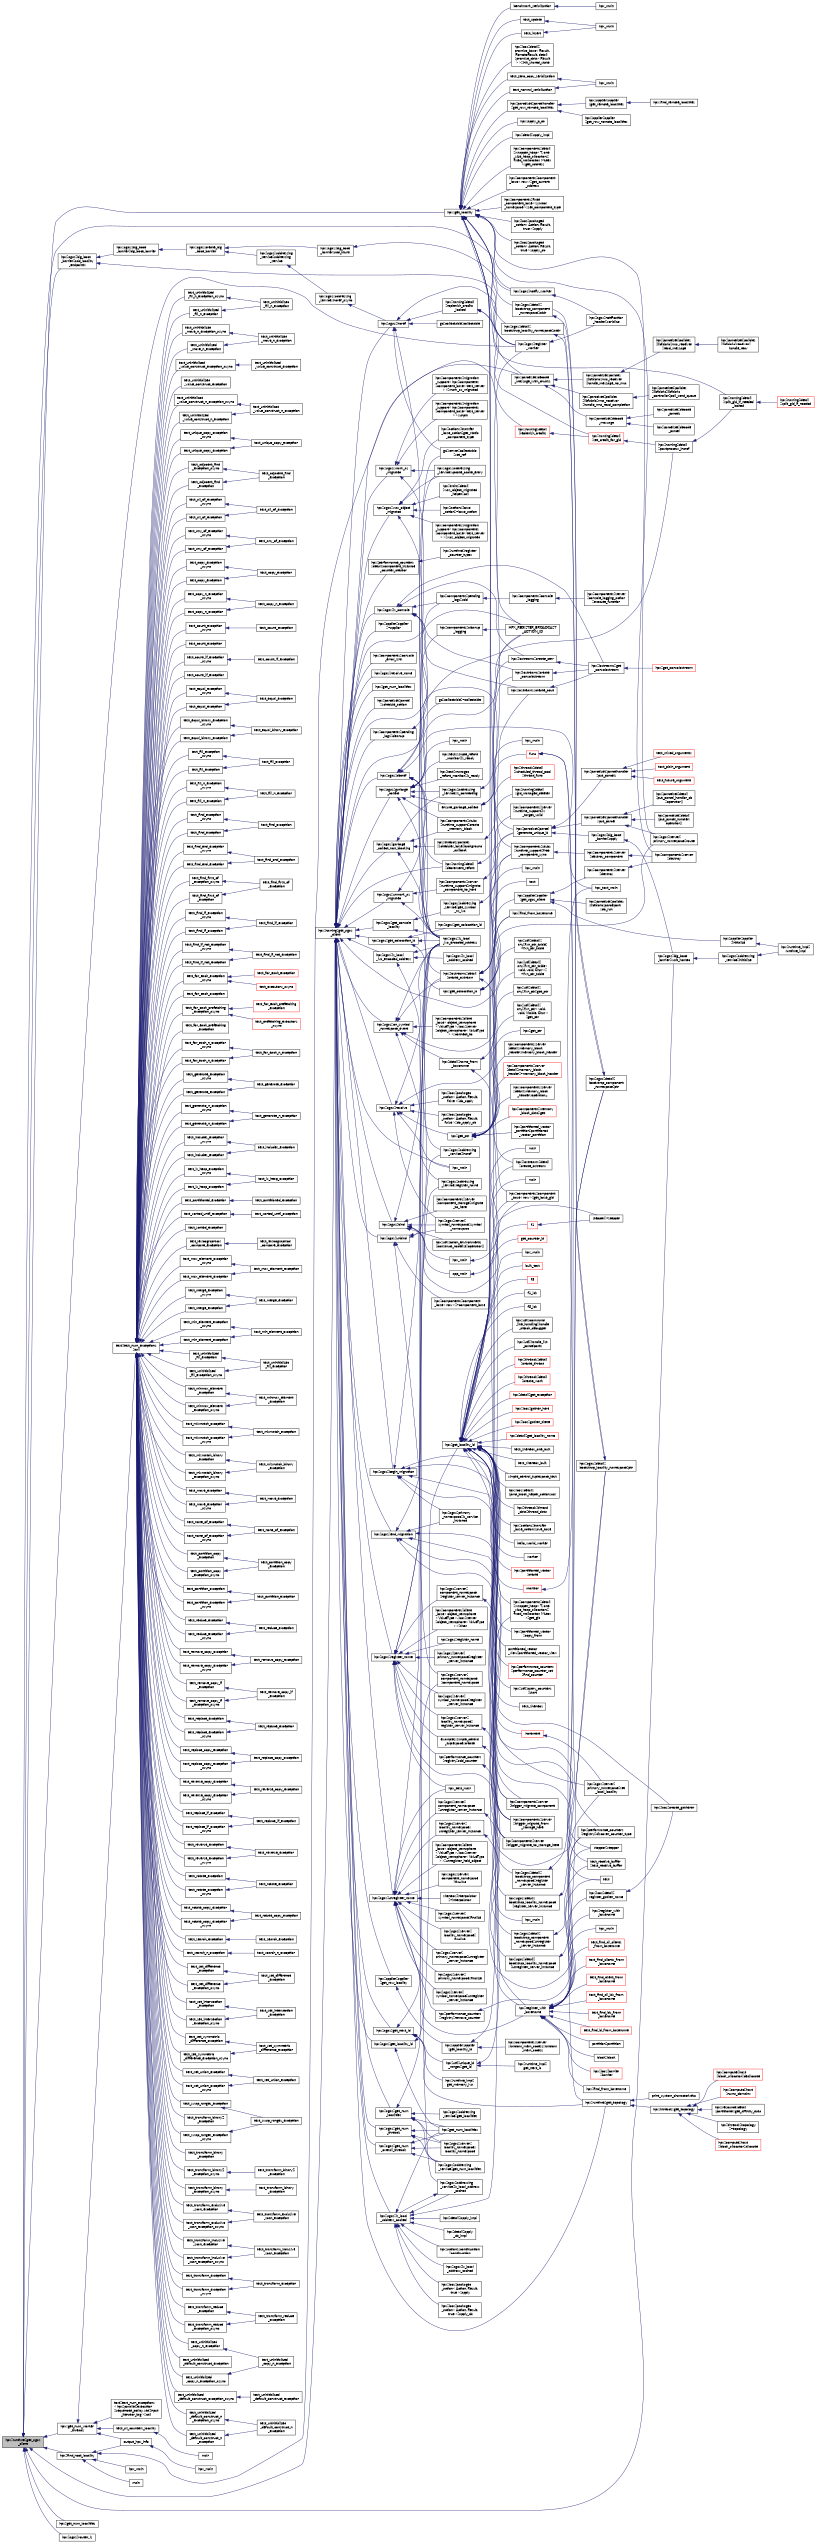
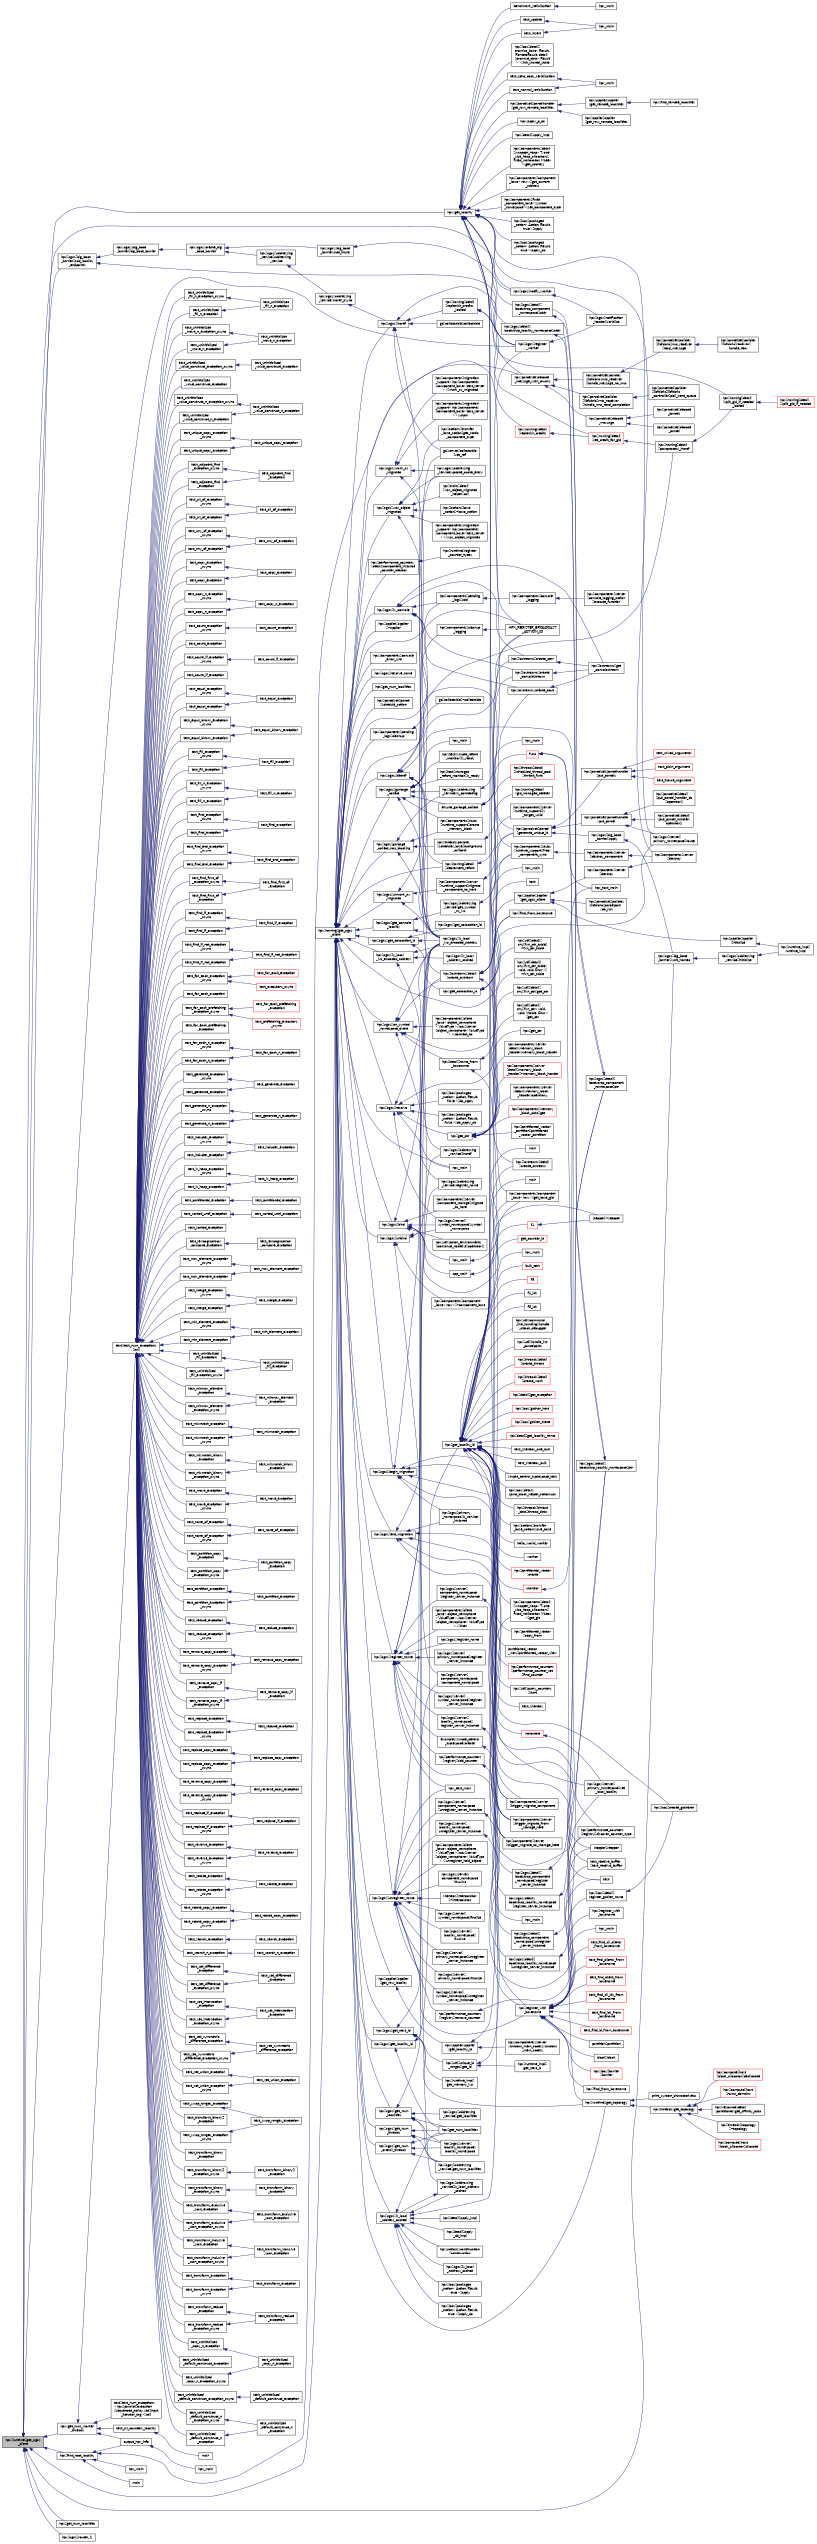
(674, 668) -> none
